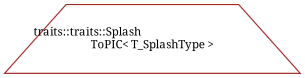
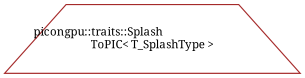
(152, 39) -> (152, 39)
